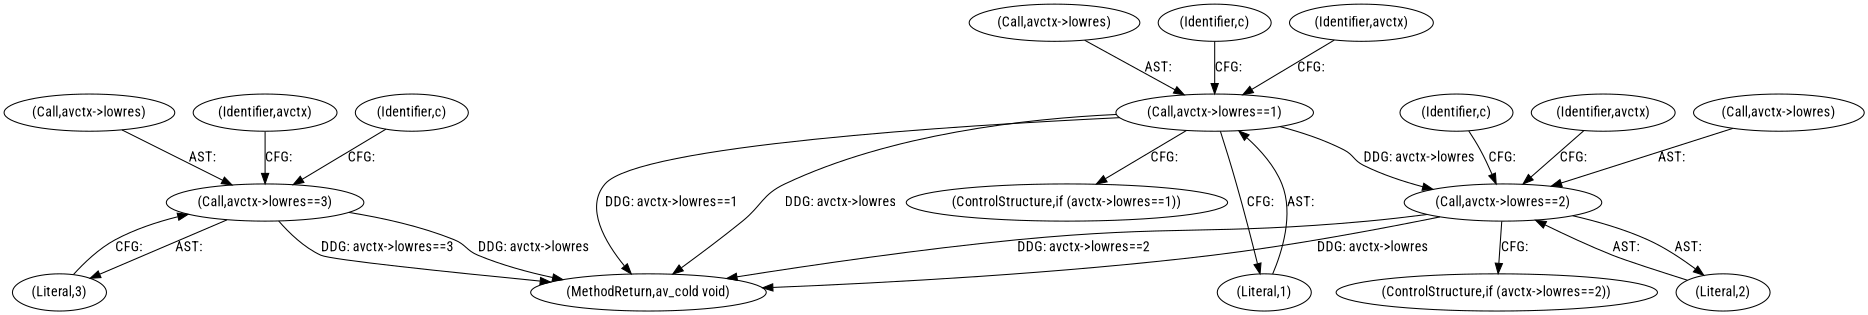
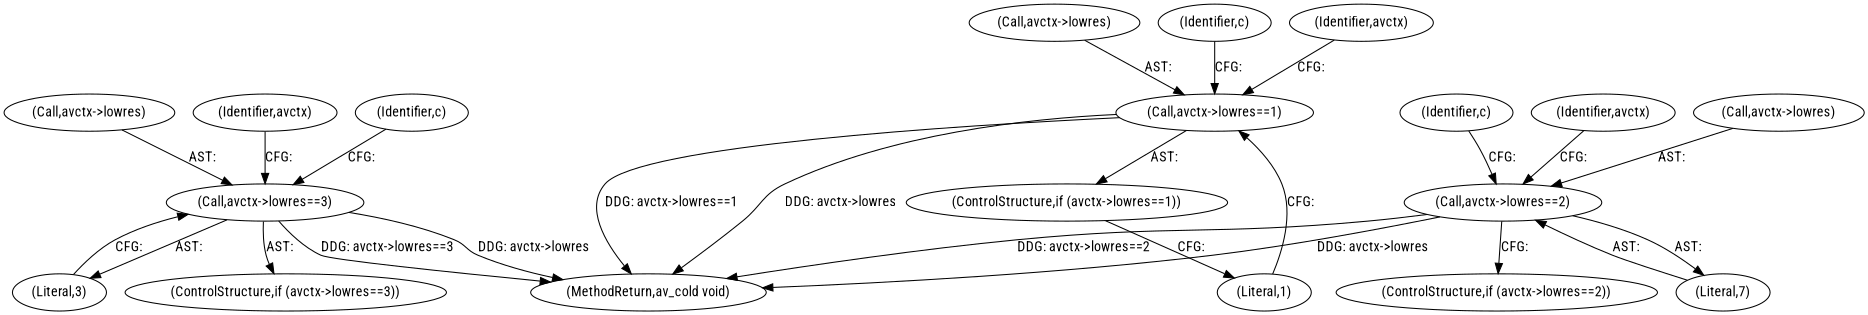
(1352, 156) -> none
(1166, 158) -> (1166, 158)
(1240, 197) -> (1165, 247)
(1303, 203) -> (1303, 203)
none -> (286, 292)
(1723, 292) -> (1723, 292)
